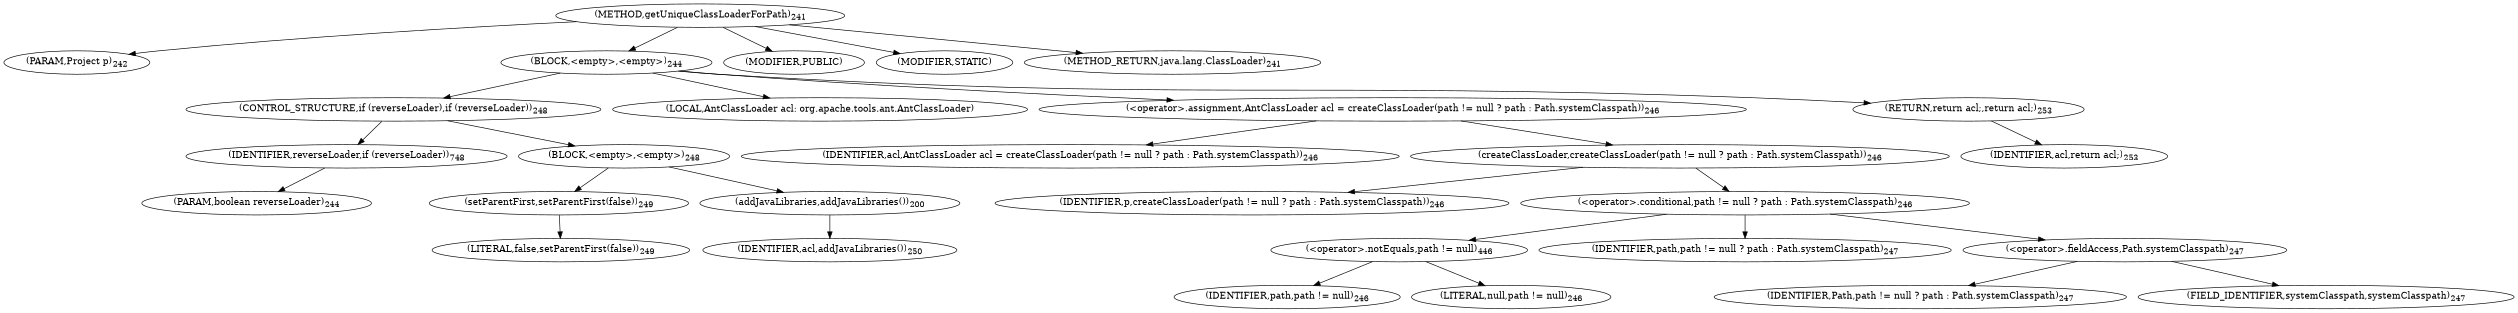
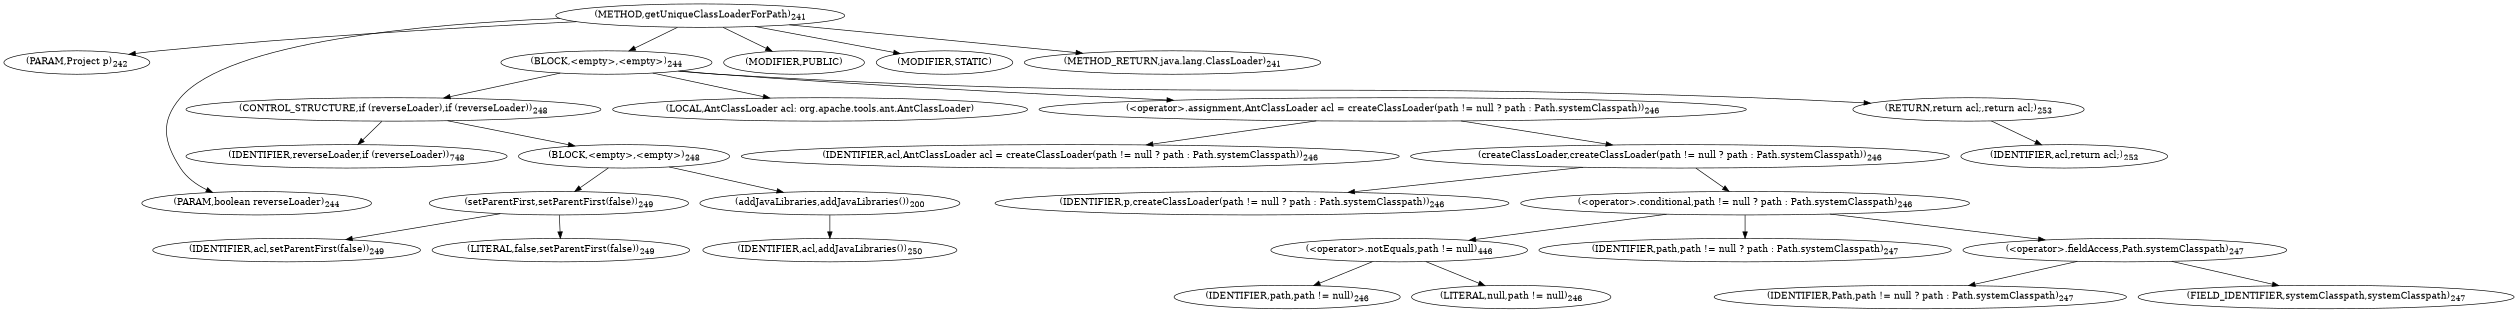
(304, 178) -> (309, 45)
none -> (287, 250)
